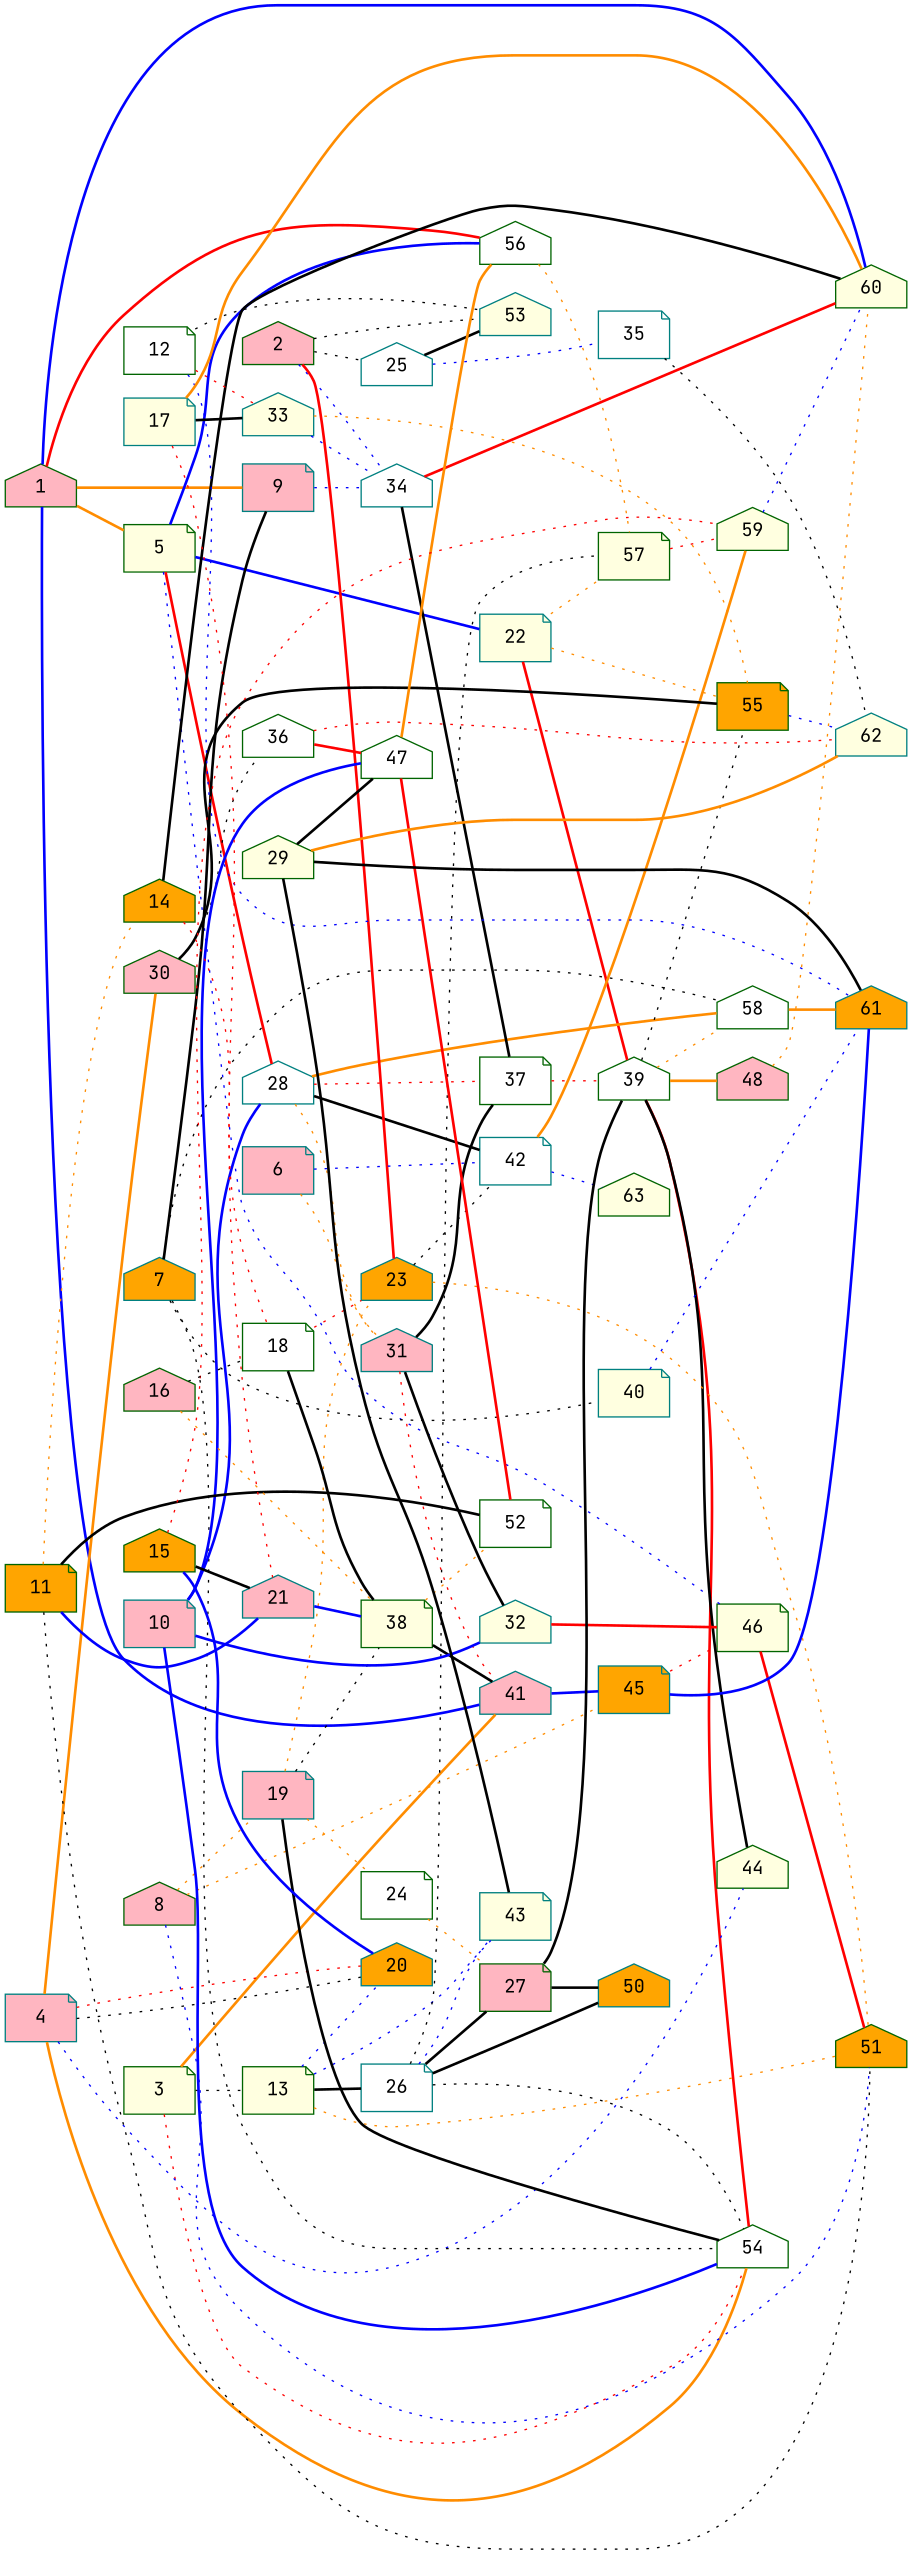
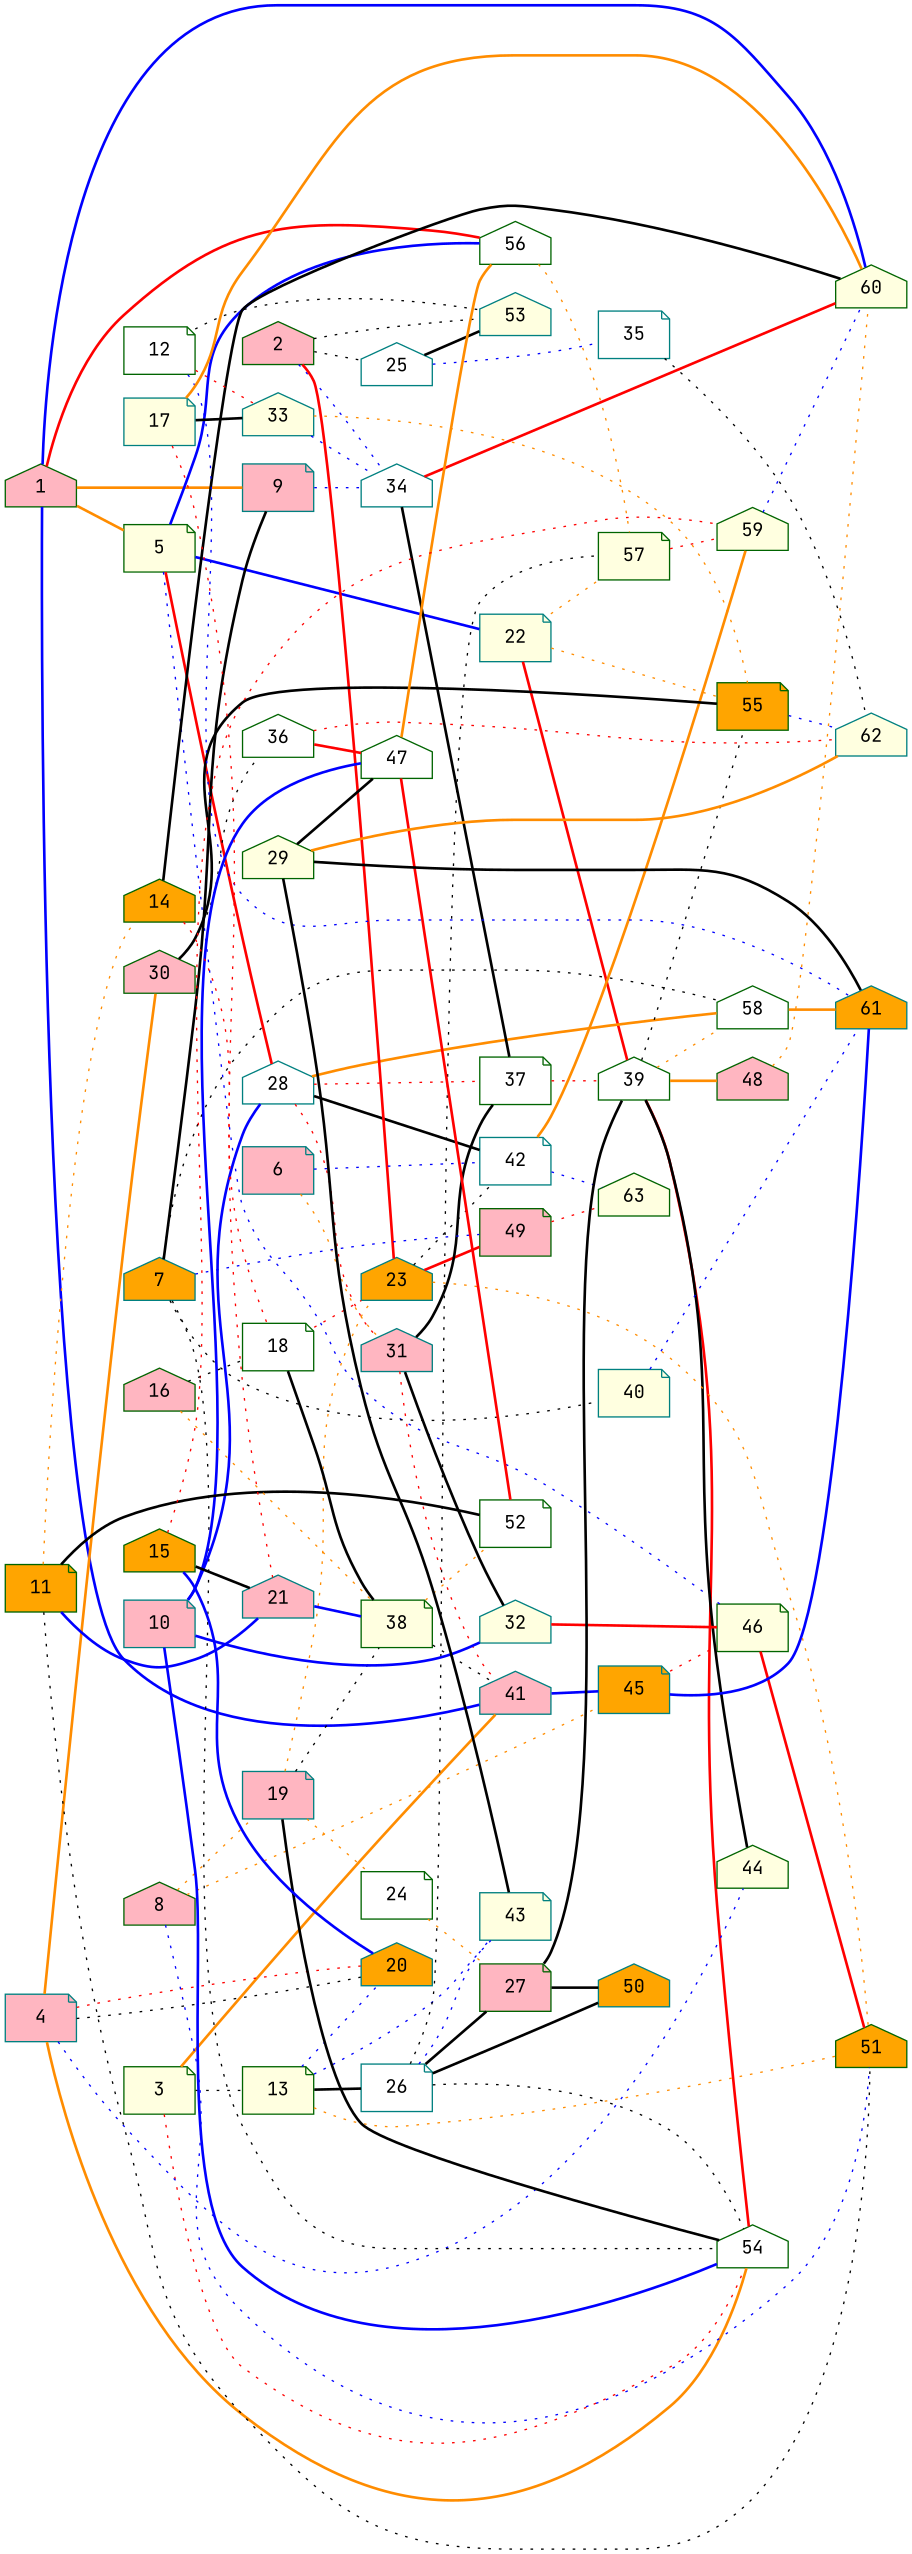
(335, 1222) -> (335, 1222)
none -> (515, 1232)
(463, 1663) -> (463, 1663)
